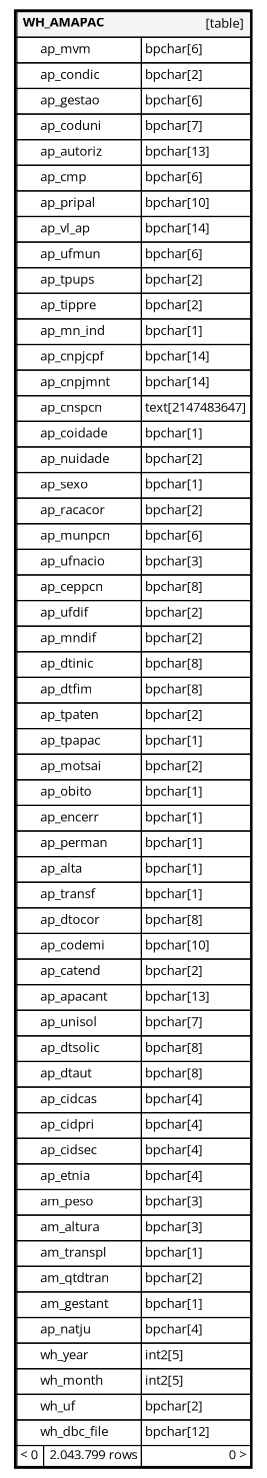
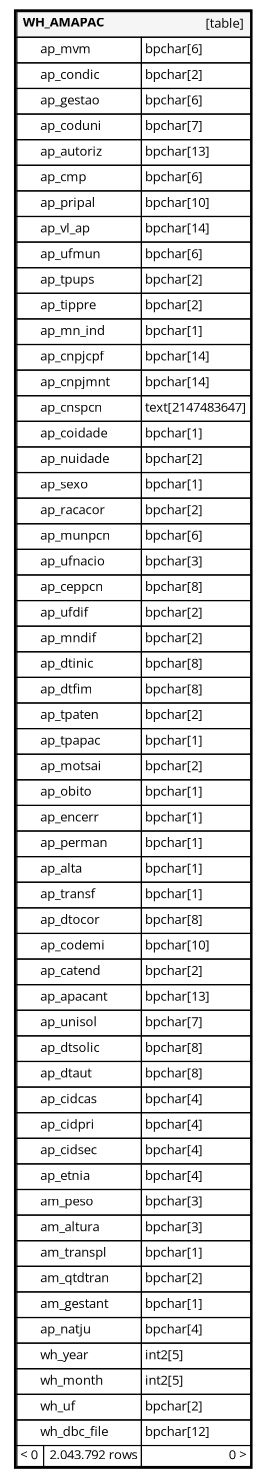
(94, 1455) -> (94, 1455)
